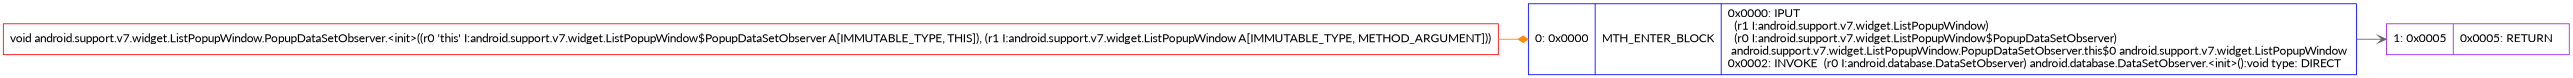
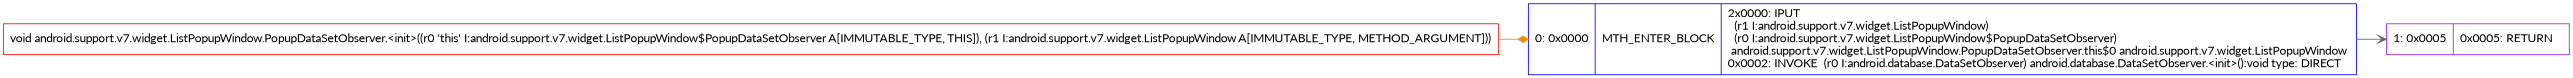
(1767, 14) -> (1767, 14)
